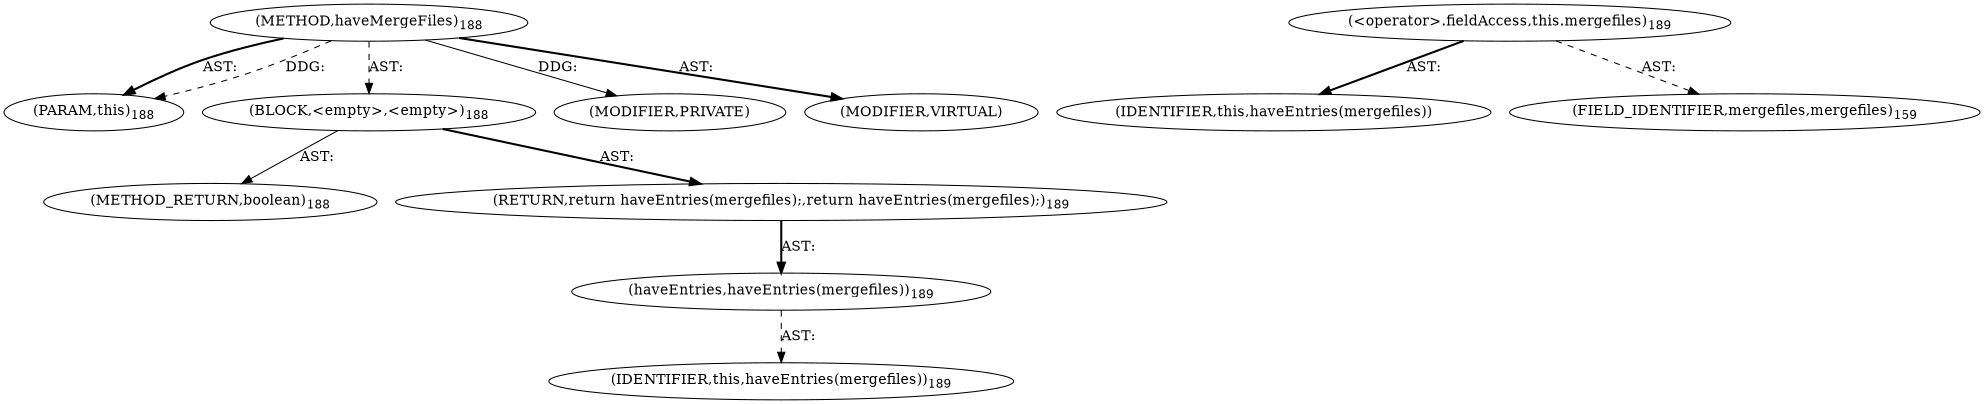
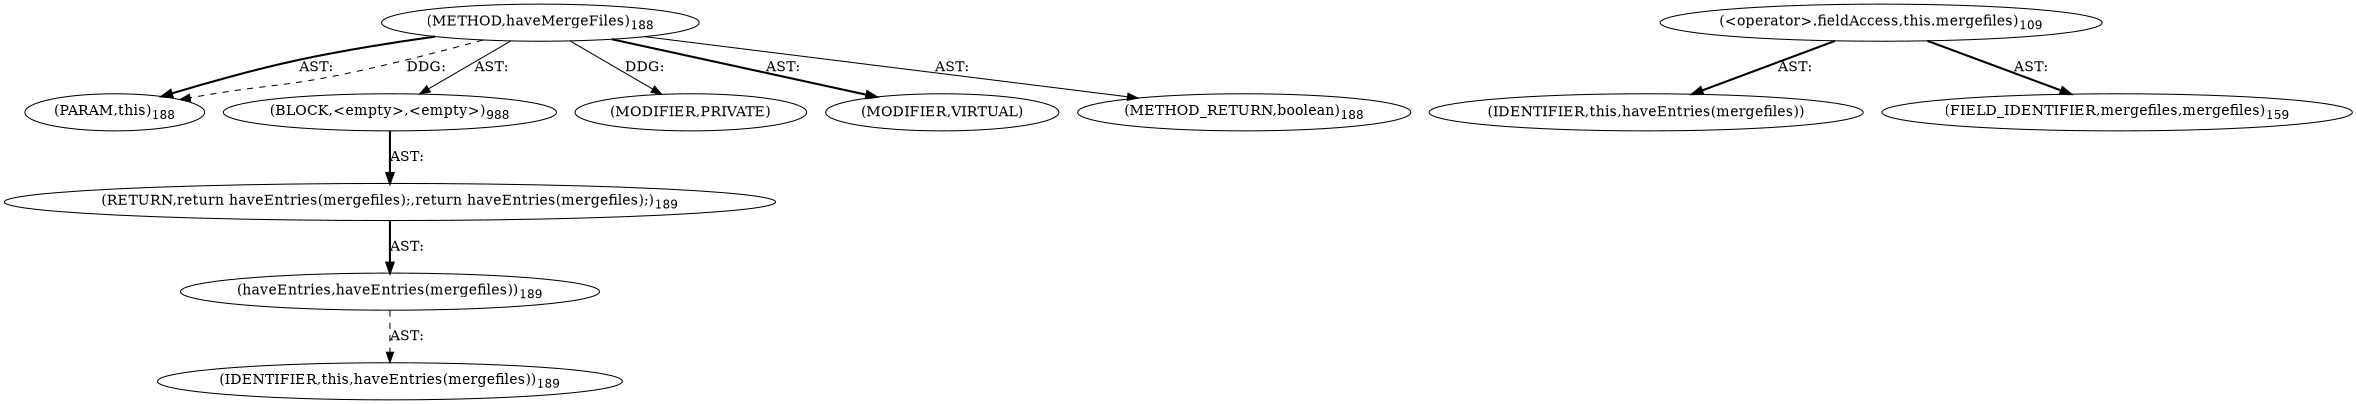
(1660, 21) -> (2031, 21)
(369, 62) -> (470, 65)
(1622, 66) -> (1994, 66)
(477, 111) -> (498, 111)
(294, 155) -> (886, 67)
